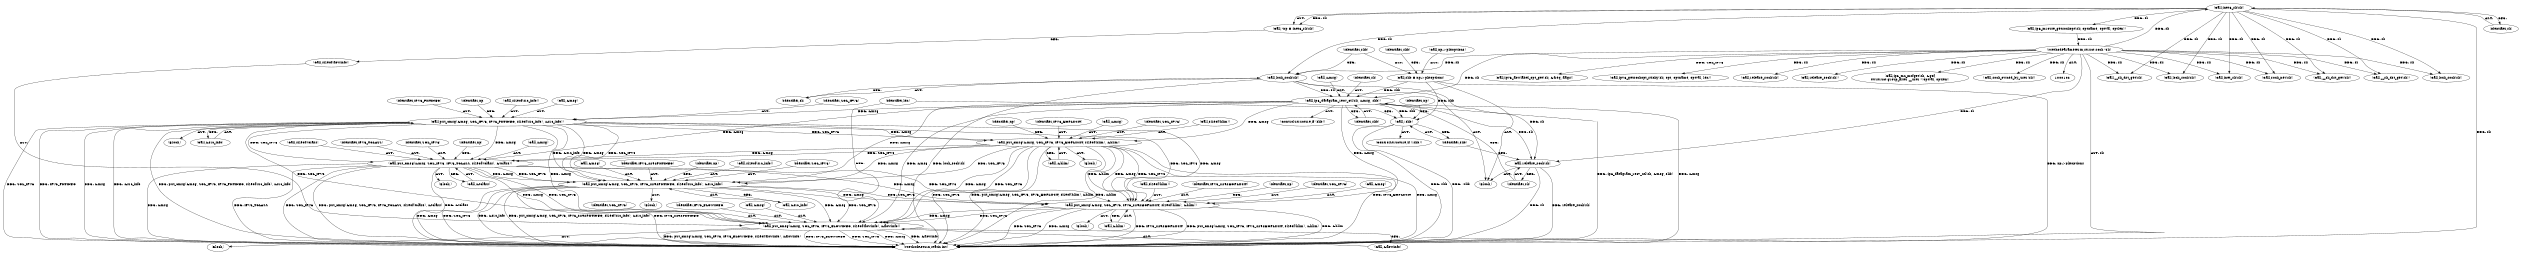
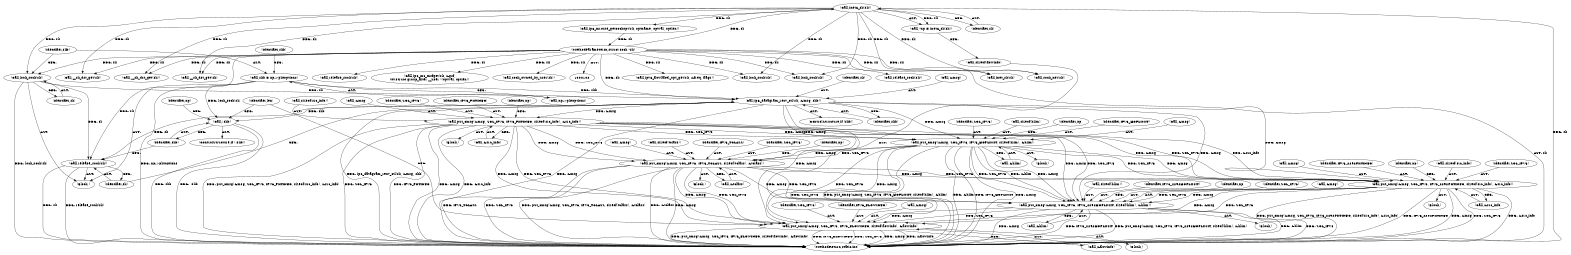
(1710, 63) -> (653, 63)
(1661, 78) -> none
none -> (419, 91)
(1446, 101) -> (224, 101)
